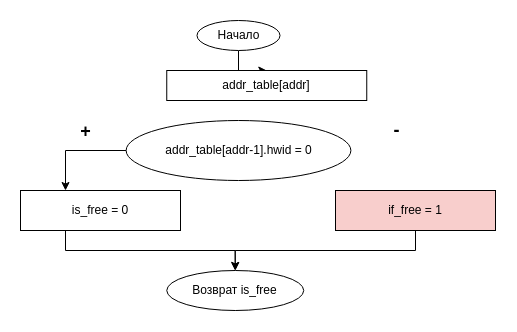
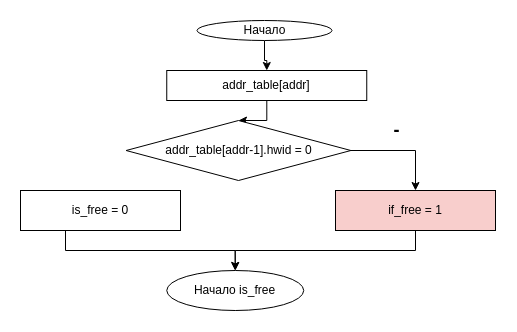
(239, 36) -> (265, 31)
none -> (267, 115)
(80, 151) -> none
(239, 151) -> (239, 151)
none -> (399, 151)
(235, 291) -> (235, 291)
